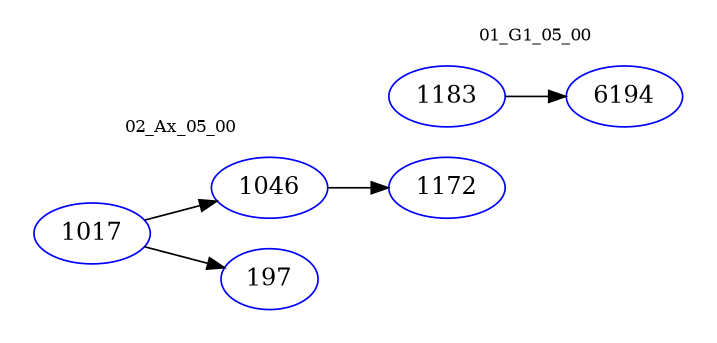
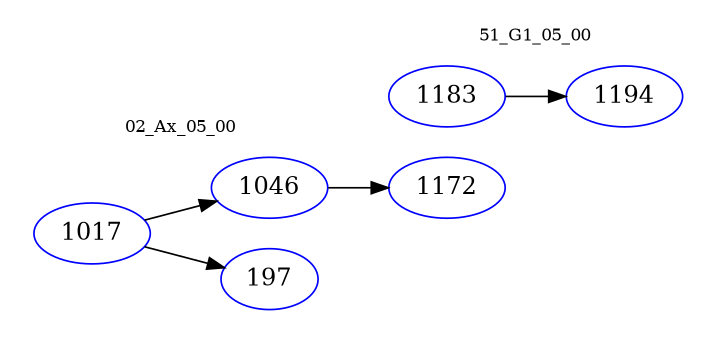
(536, 36) -> (536, 36)
(624, 96) -> (624, 96)
